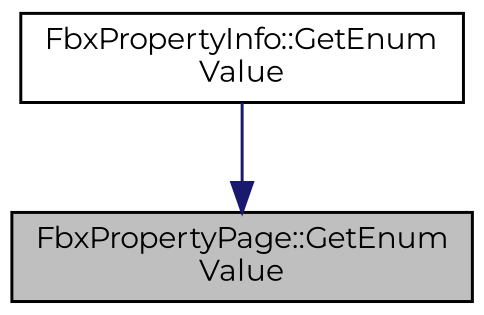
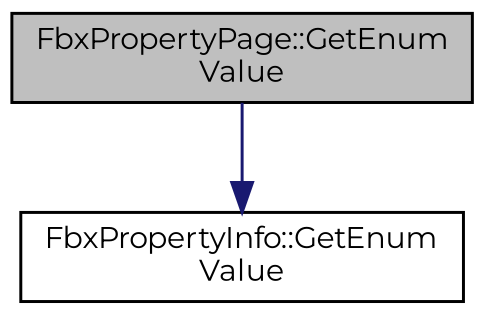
(242, 142) -> (242, 142)
